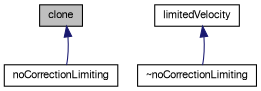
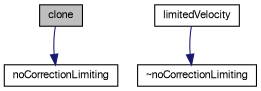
(68, 51) -> (54, 40)
(204, 51) -> (190, 40)
